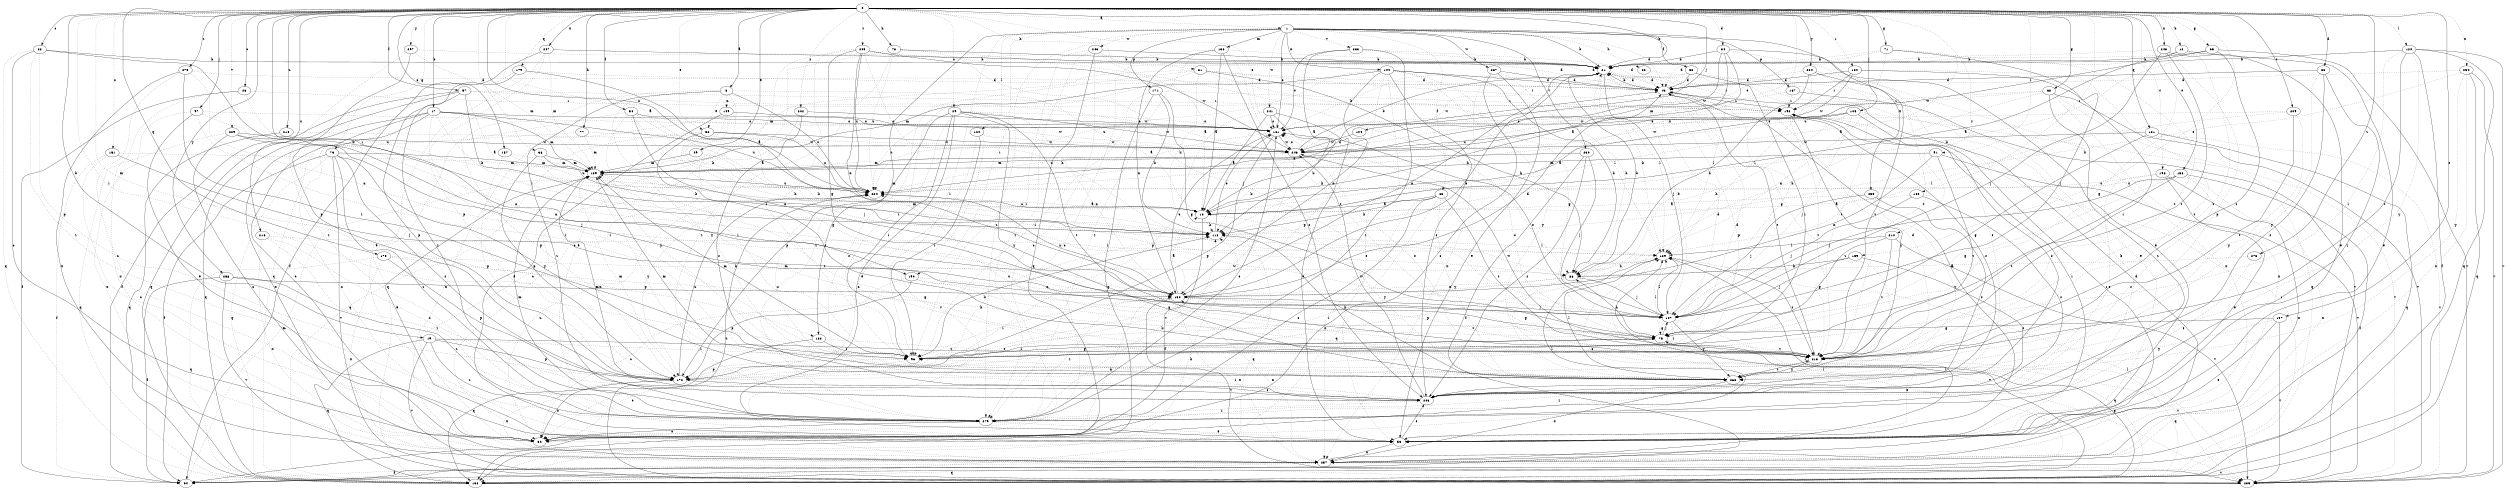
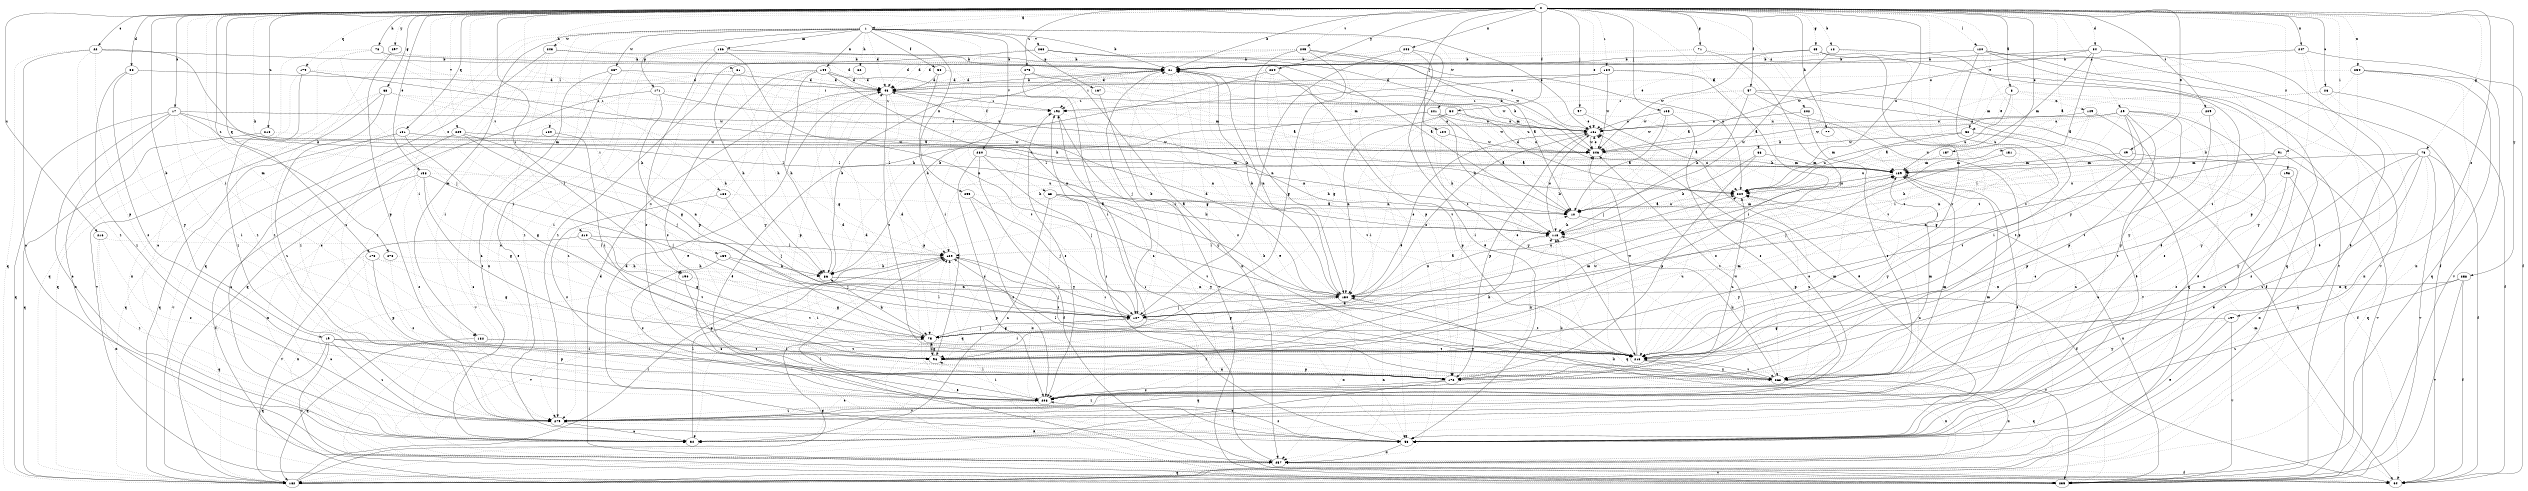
(563, 315) -> (1563, 402)
